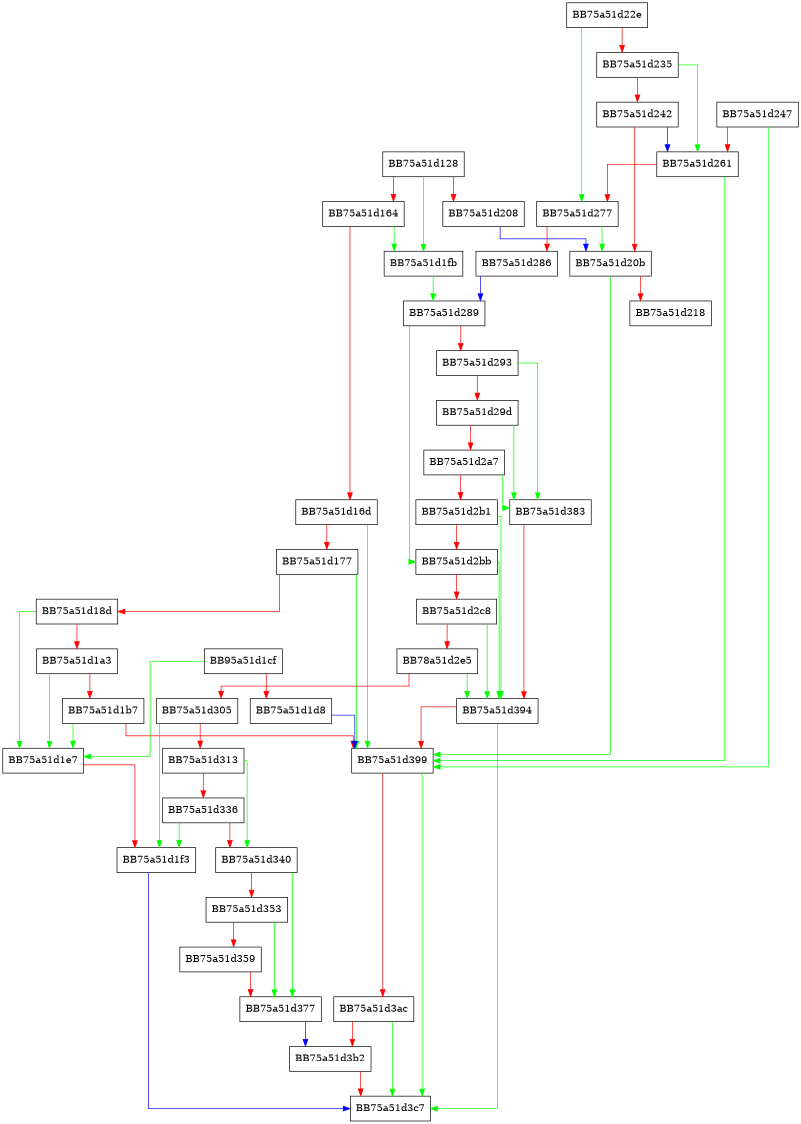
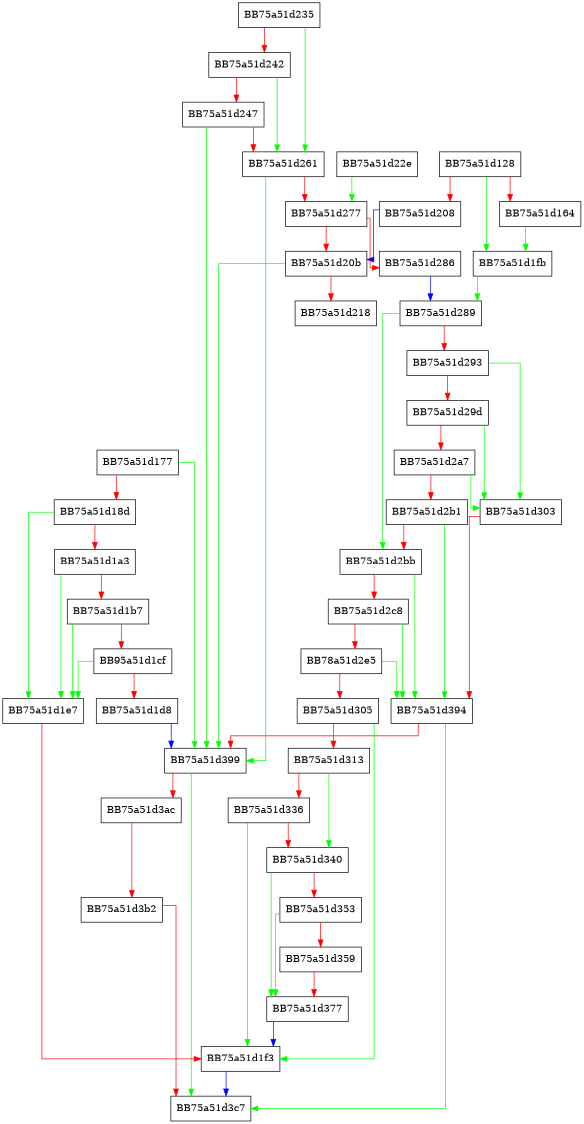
(622, 37) -> none
(667, 136) -> (277, 111)
(635, 186) -> (236, 86)
(602, 235) -> (326, 235)
(337, 512) -> none
(550, 512) -> (521, 512)
(236, 736) -> (121, 633)
(305, 1031) -> (273, 1031)
(392, 1055) -> none
